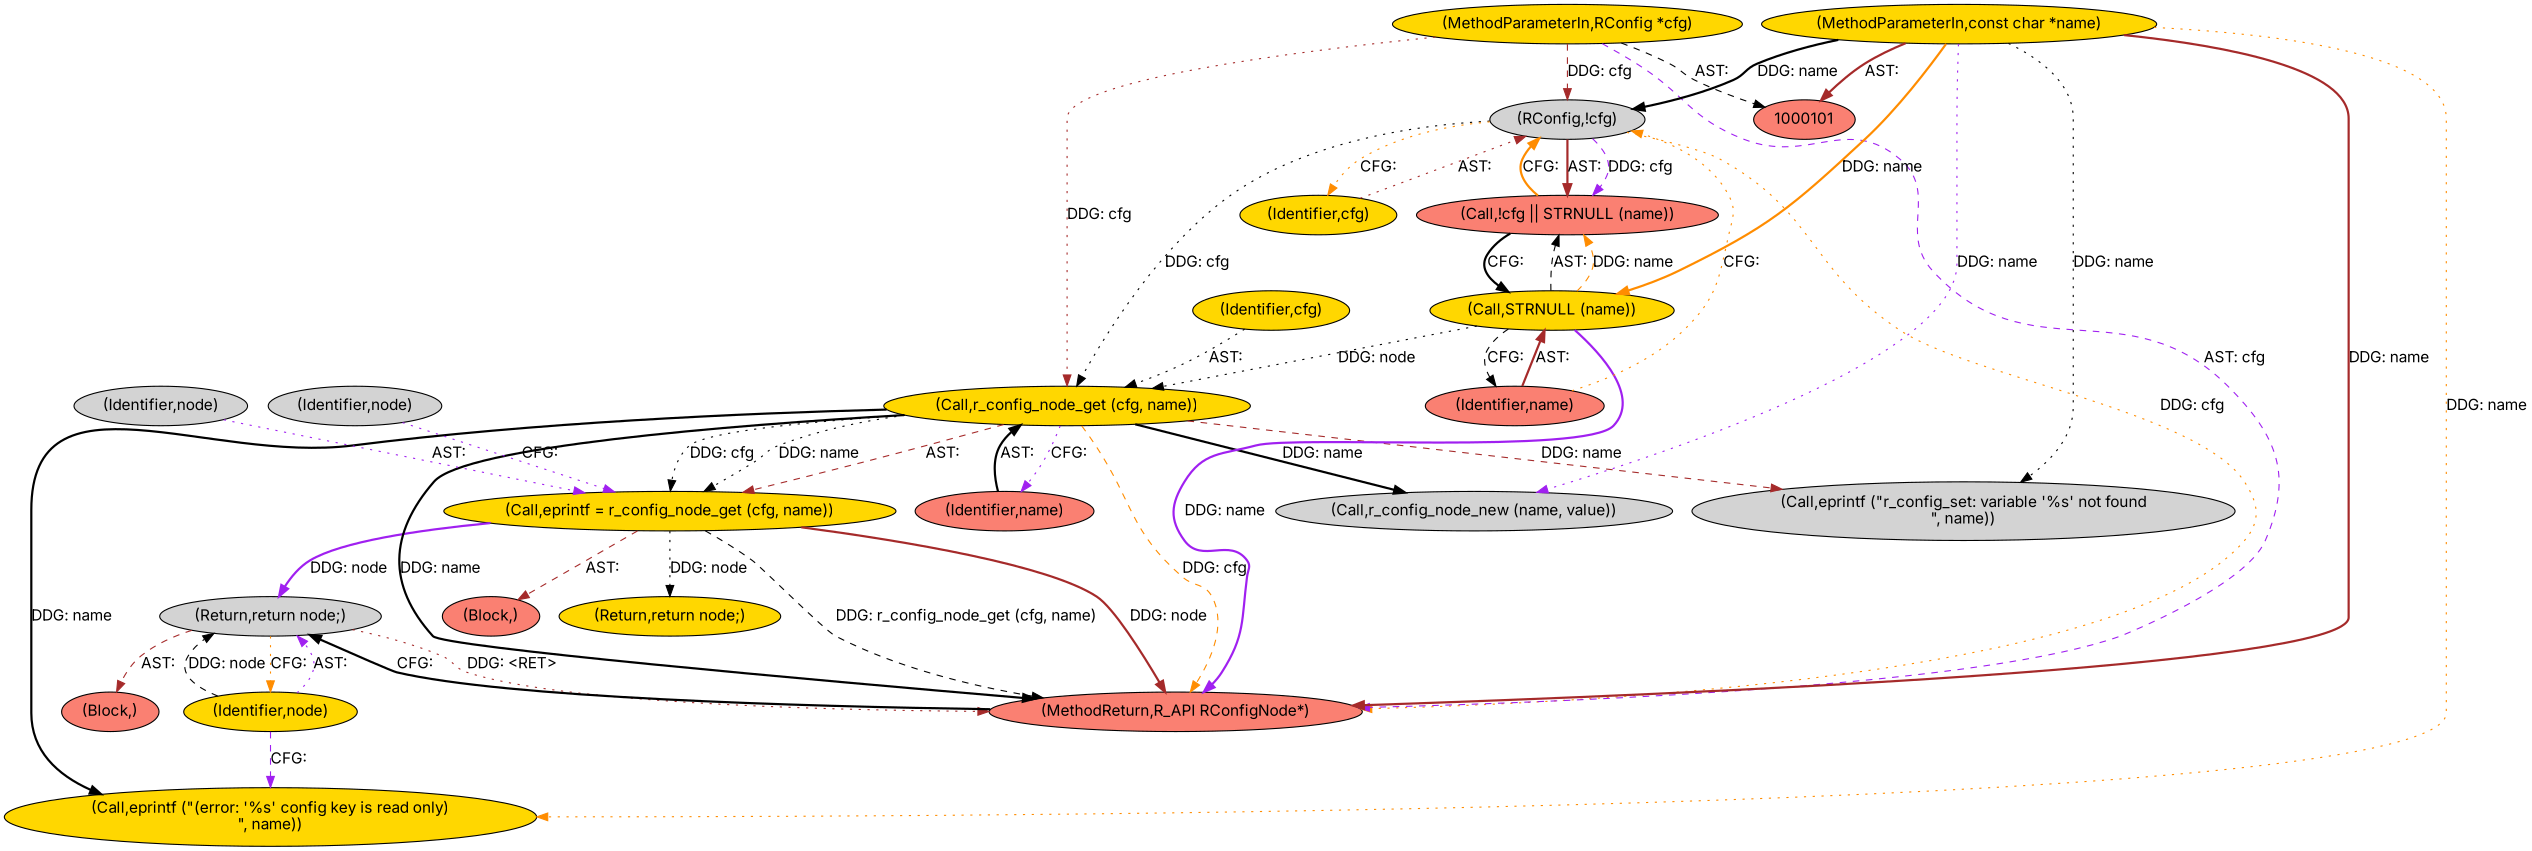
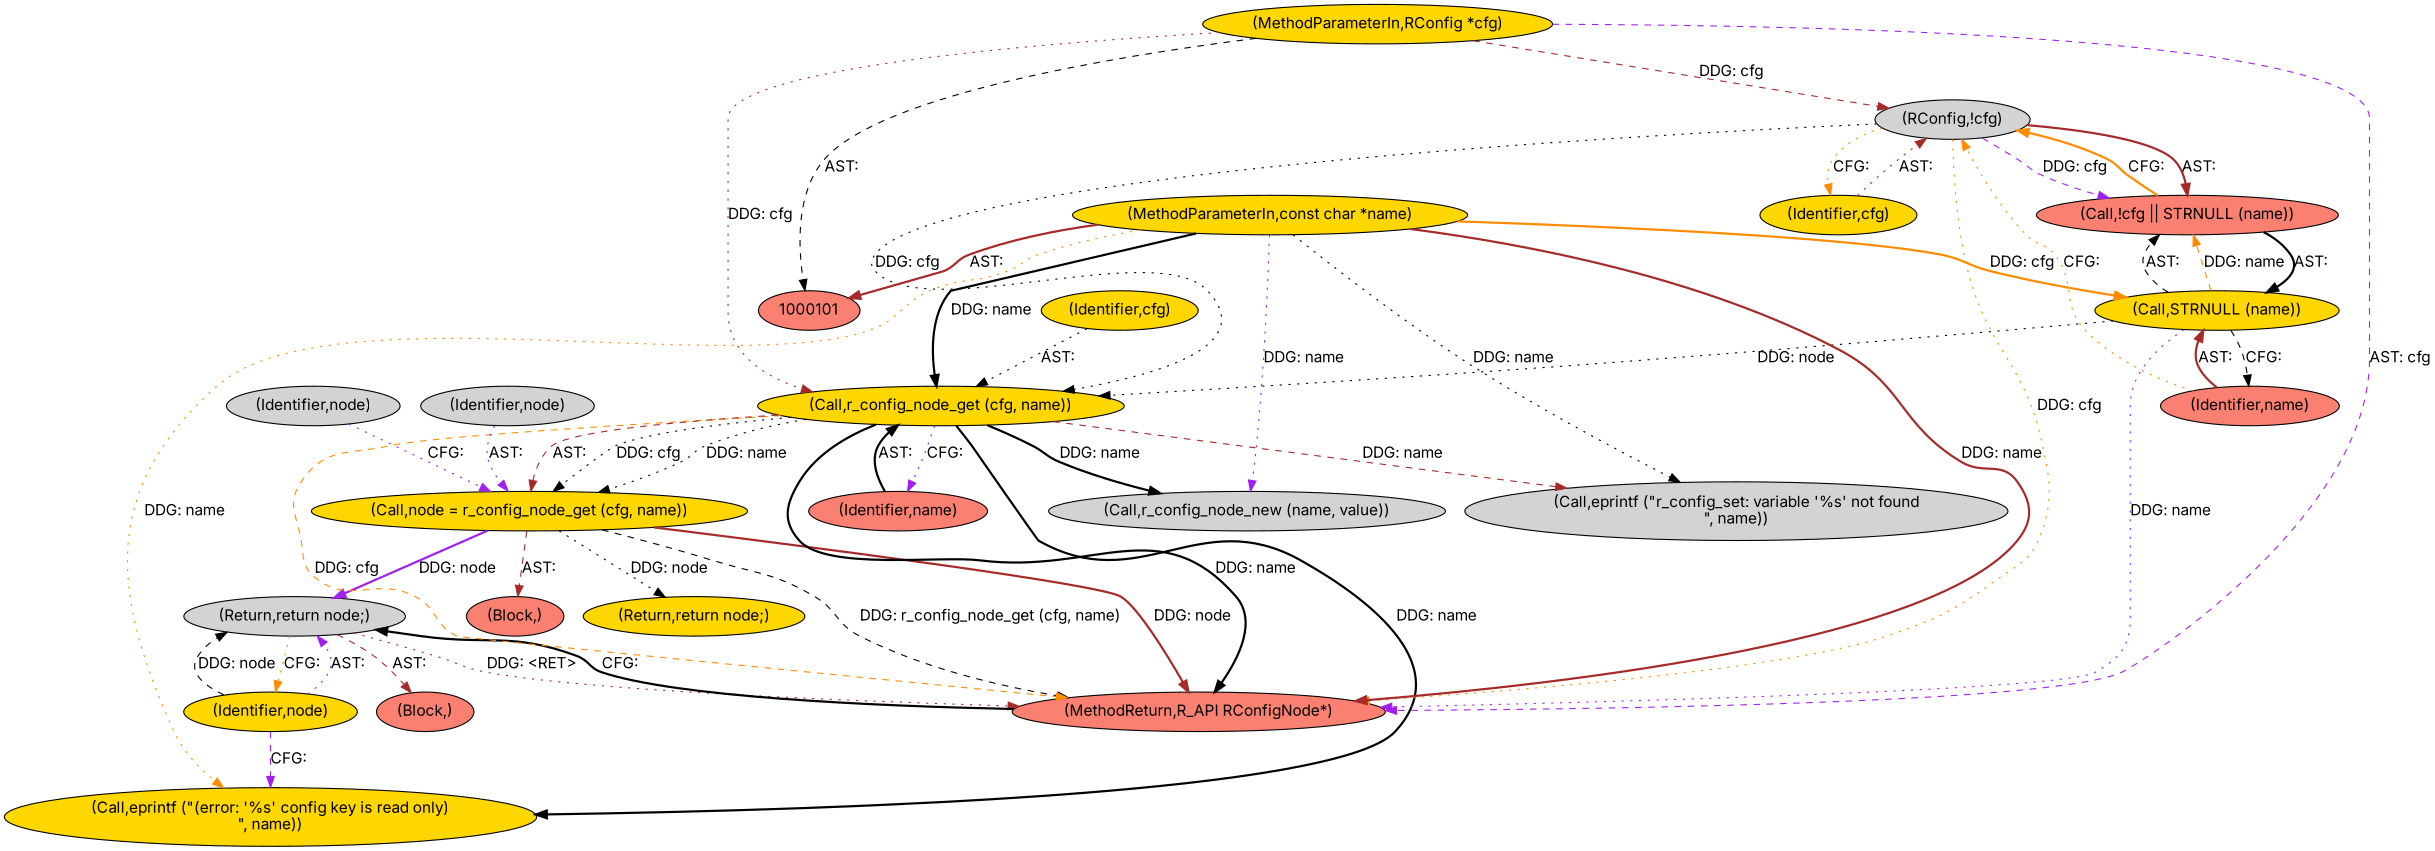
(1742, 75) -> (1030, 272)
(1882, 167) -> (2022, 263)
(1508, 263) -> (2313, 263)
(1298, 443) -> (1933, 689)
(670, 511) -> (529, 511)
